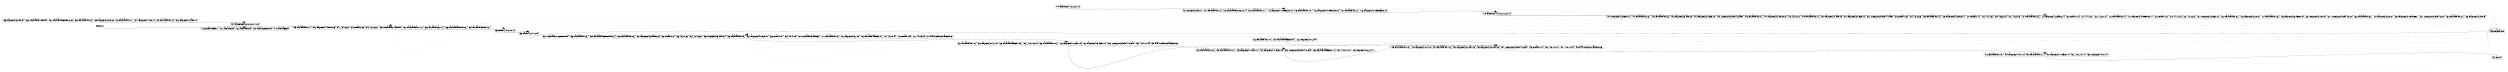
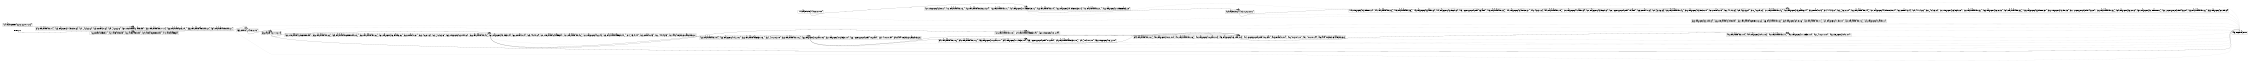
(172, 23) -> none
none -> (757, 31)
(2497, 58) -> none
